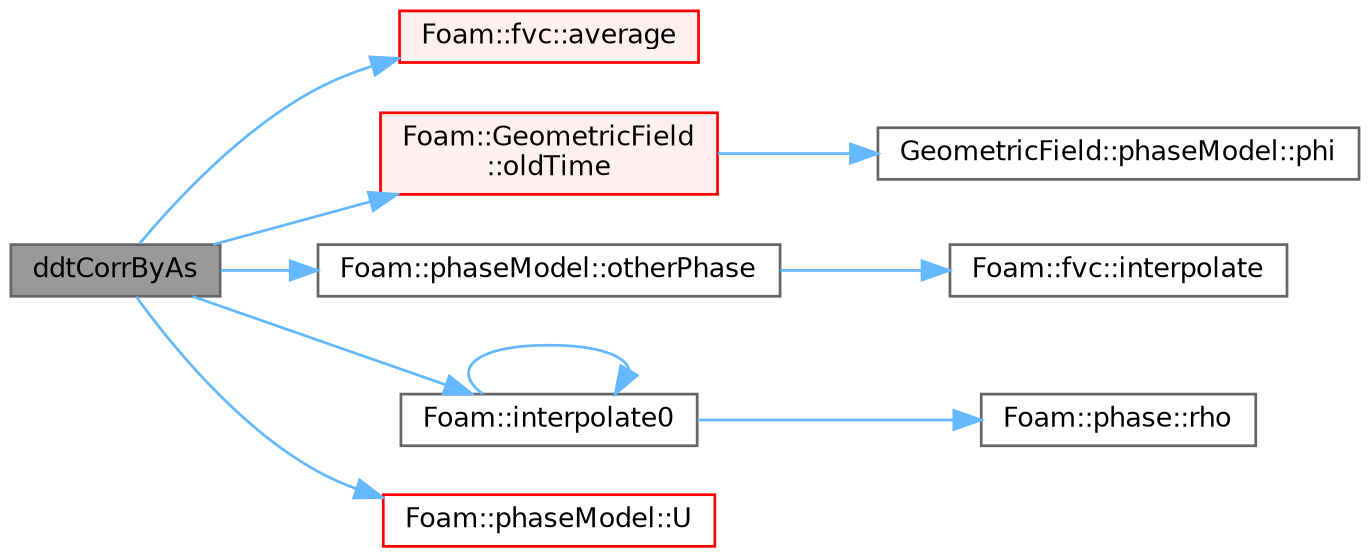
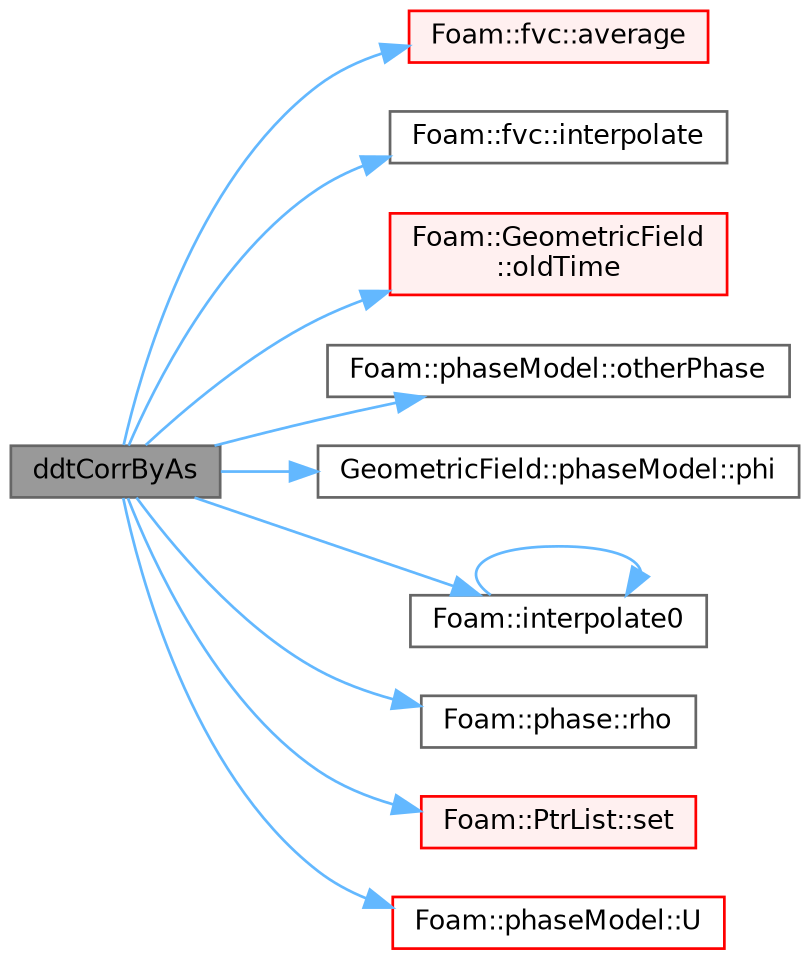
(784, 154) -> (255, 472)
(851, 270) -> (221, 283)
(826, 420) -> (248, 620)
none -> (559, 822)
